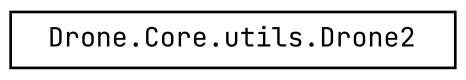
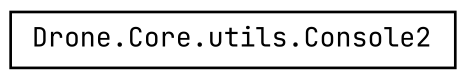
(233, 40) -> (233, 40)
